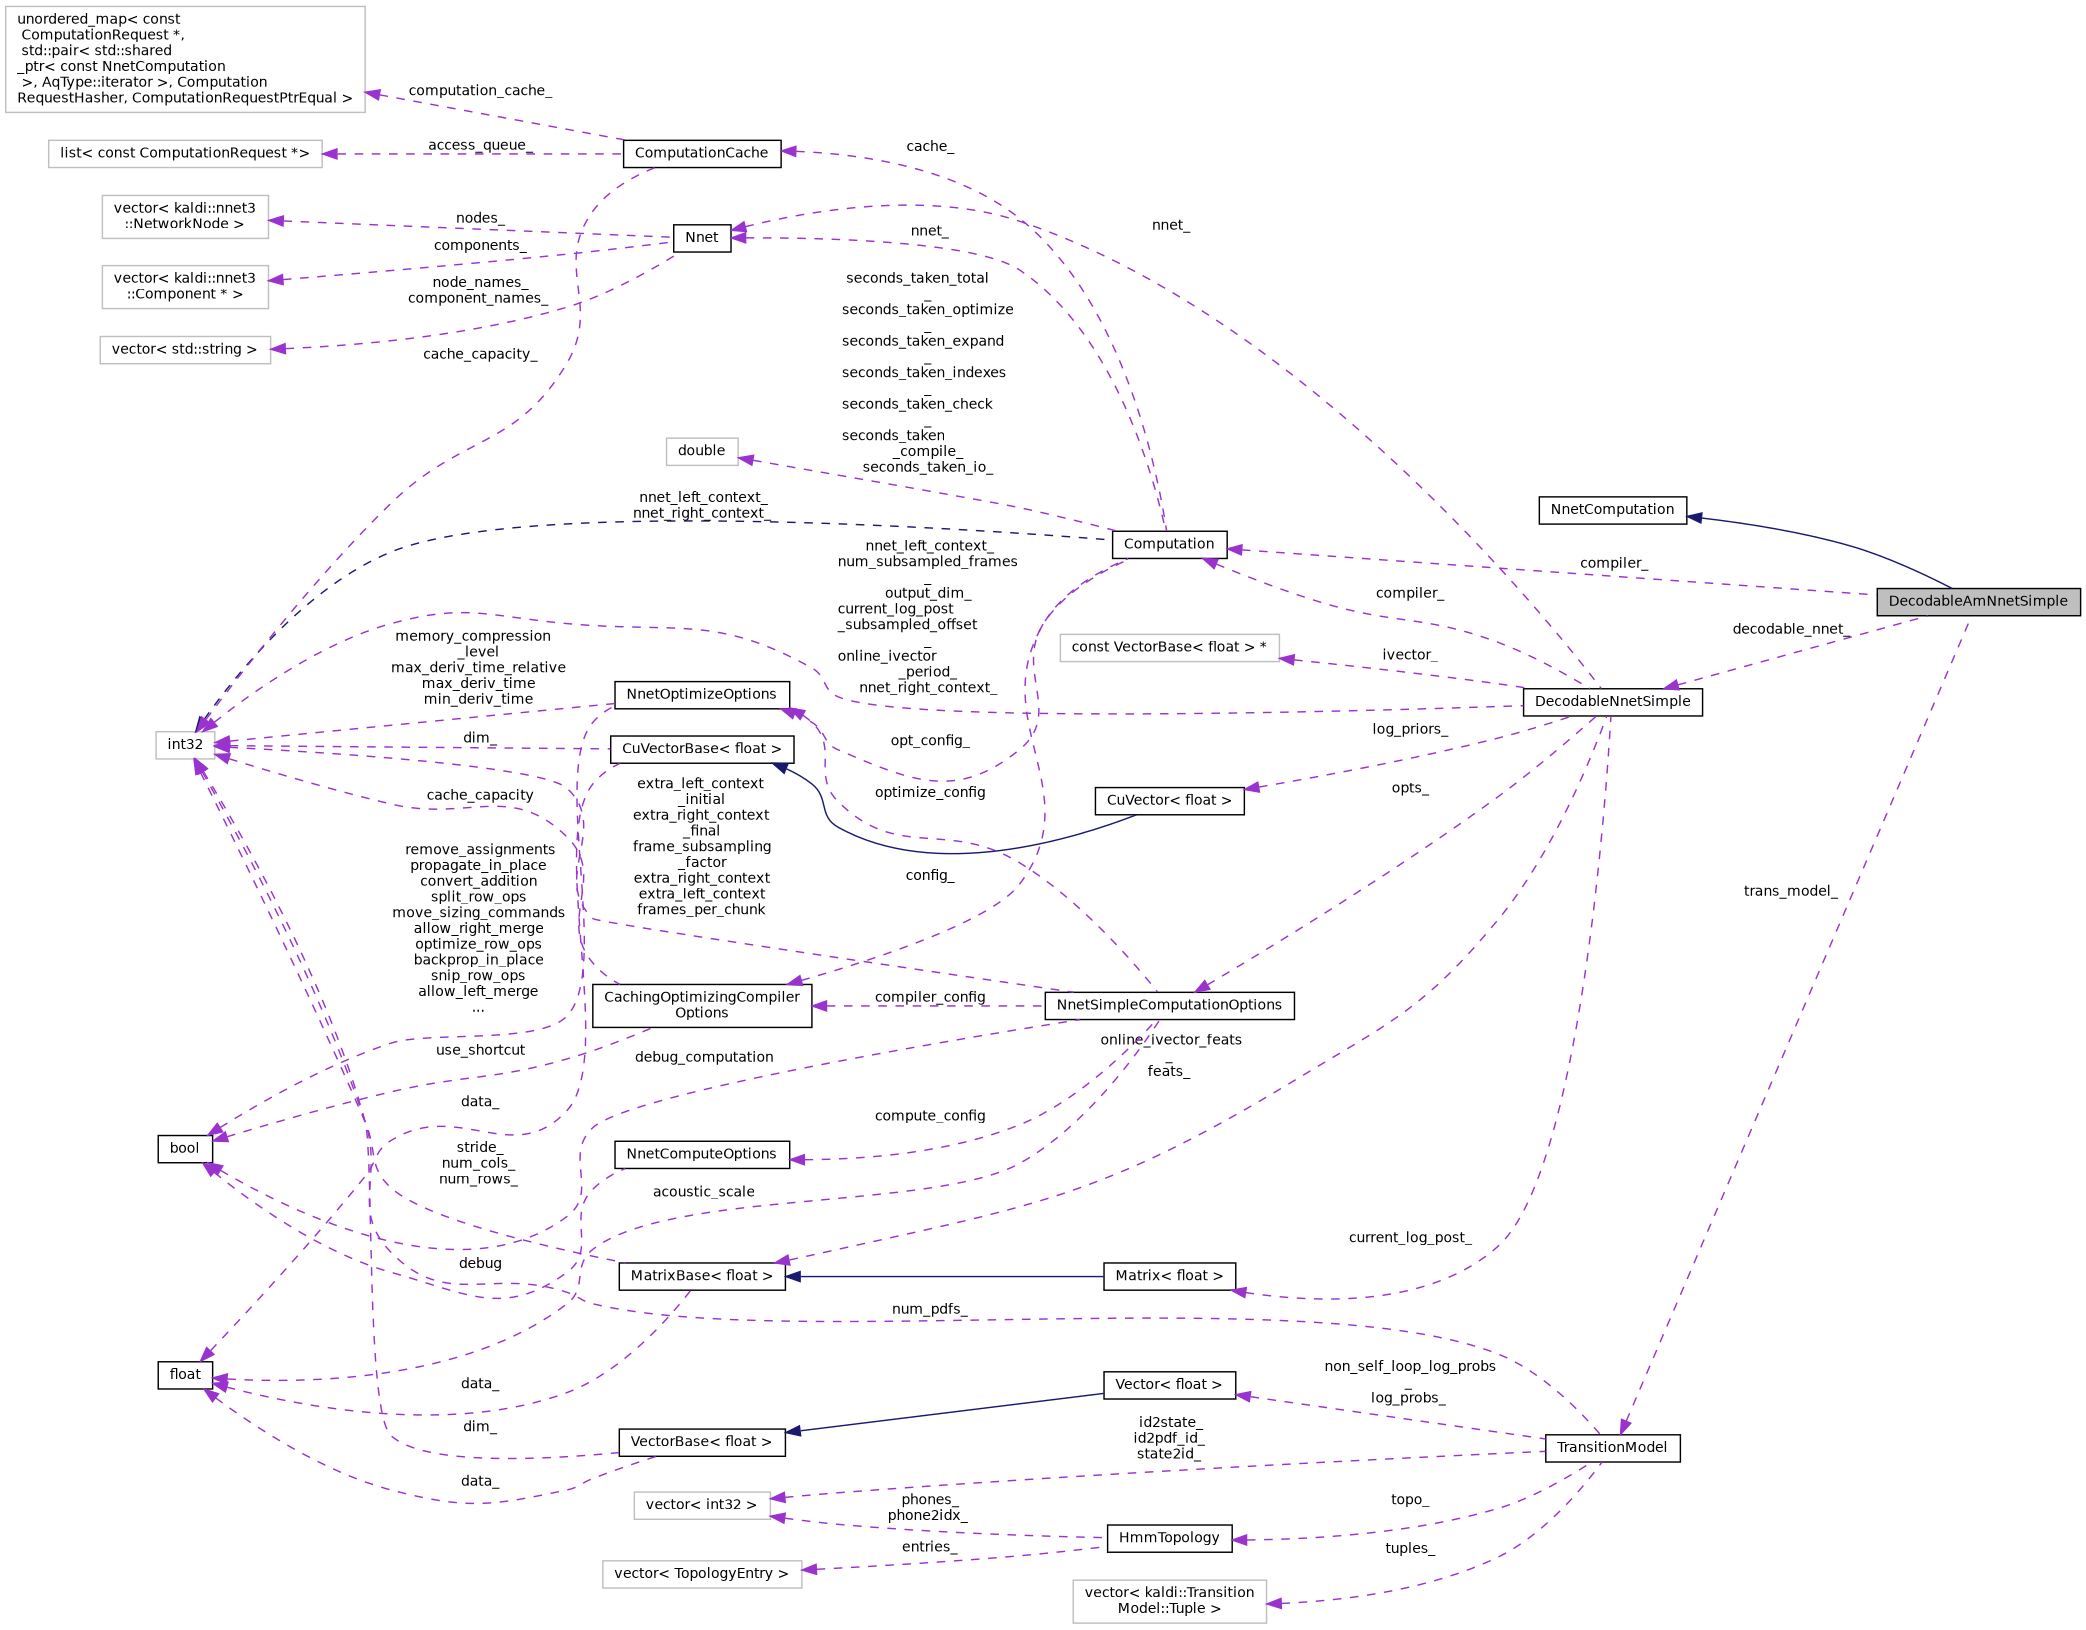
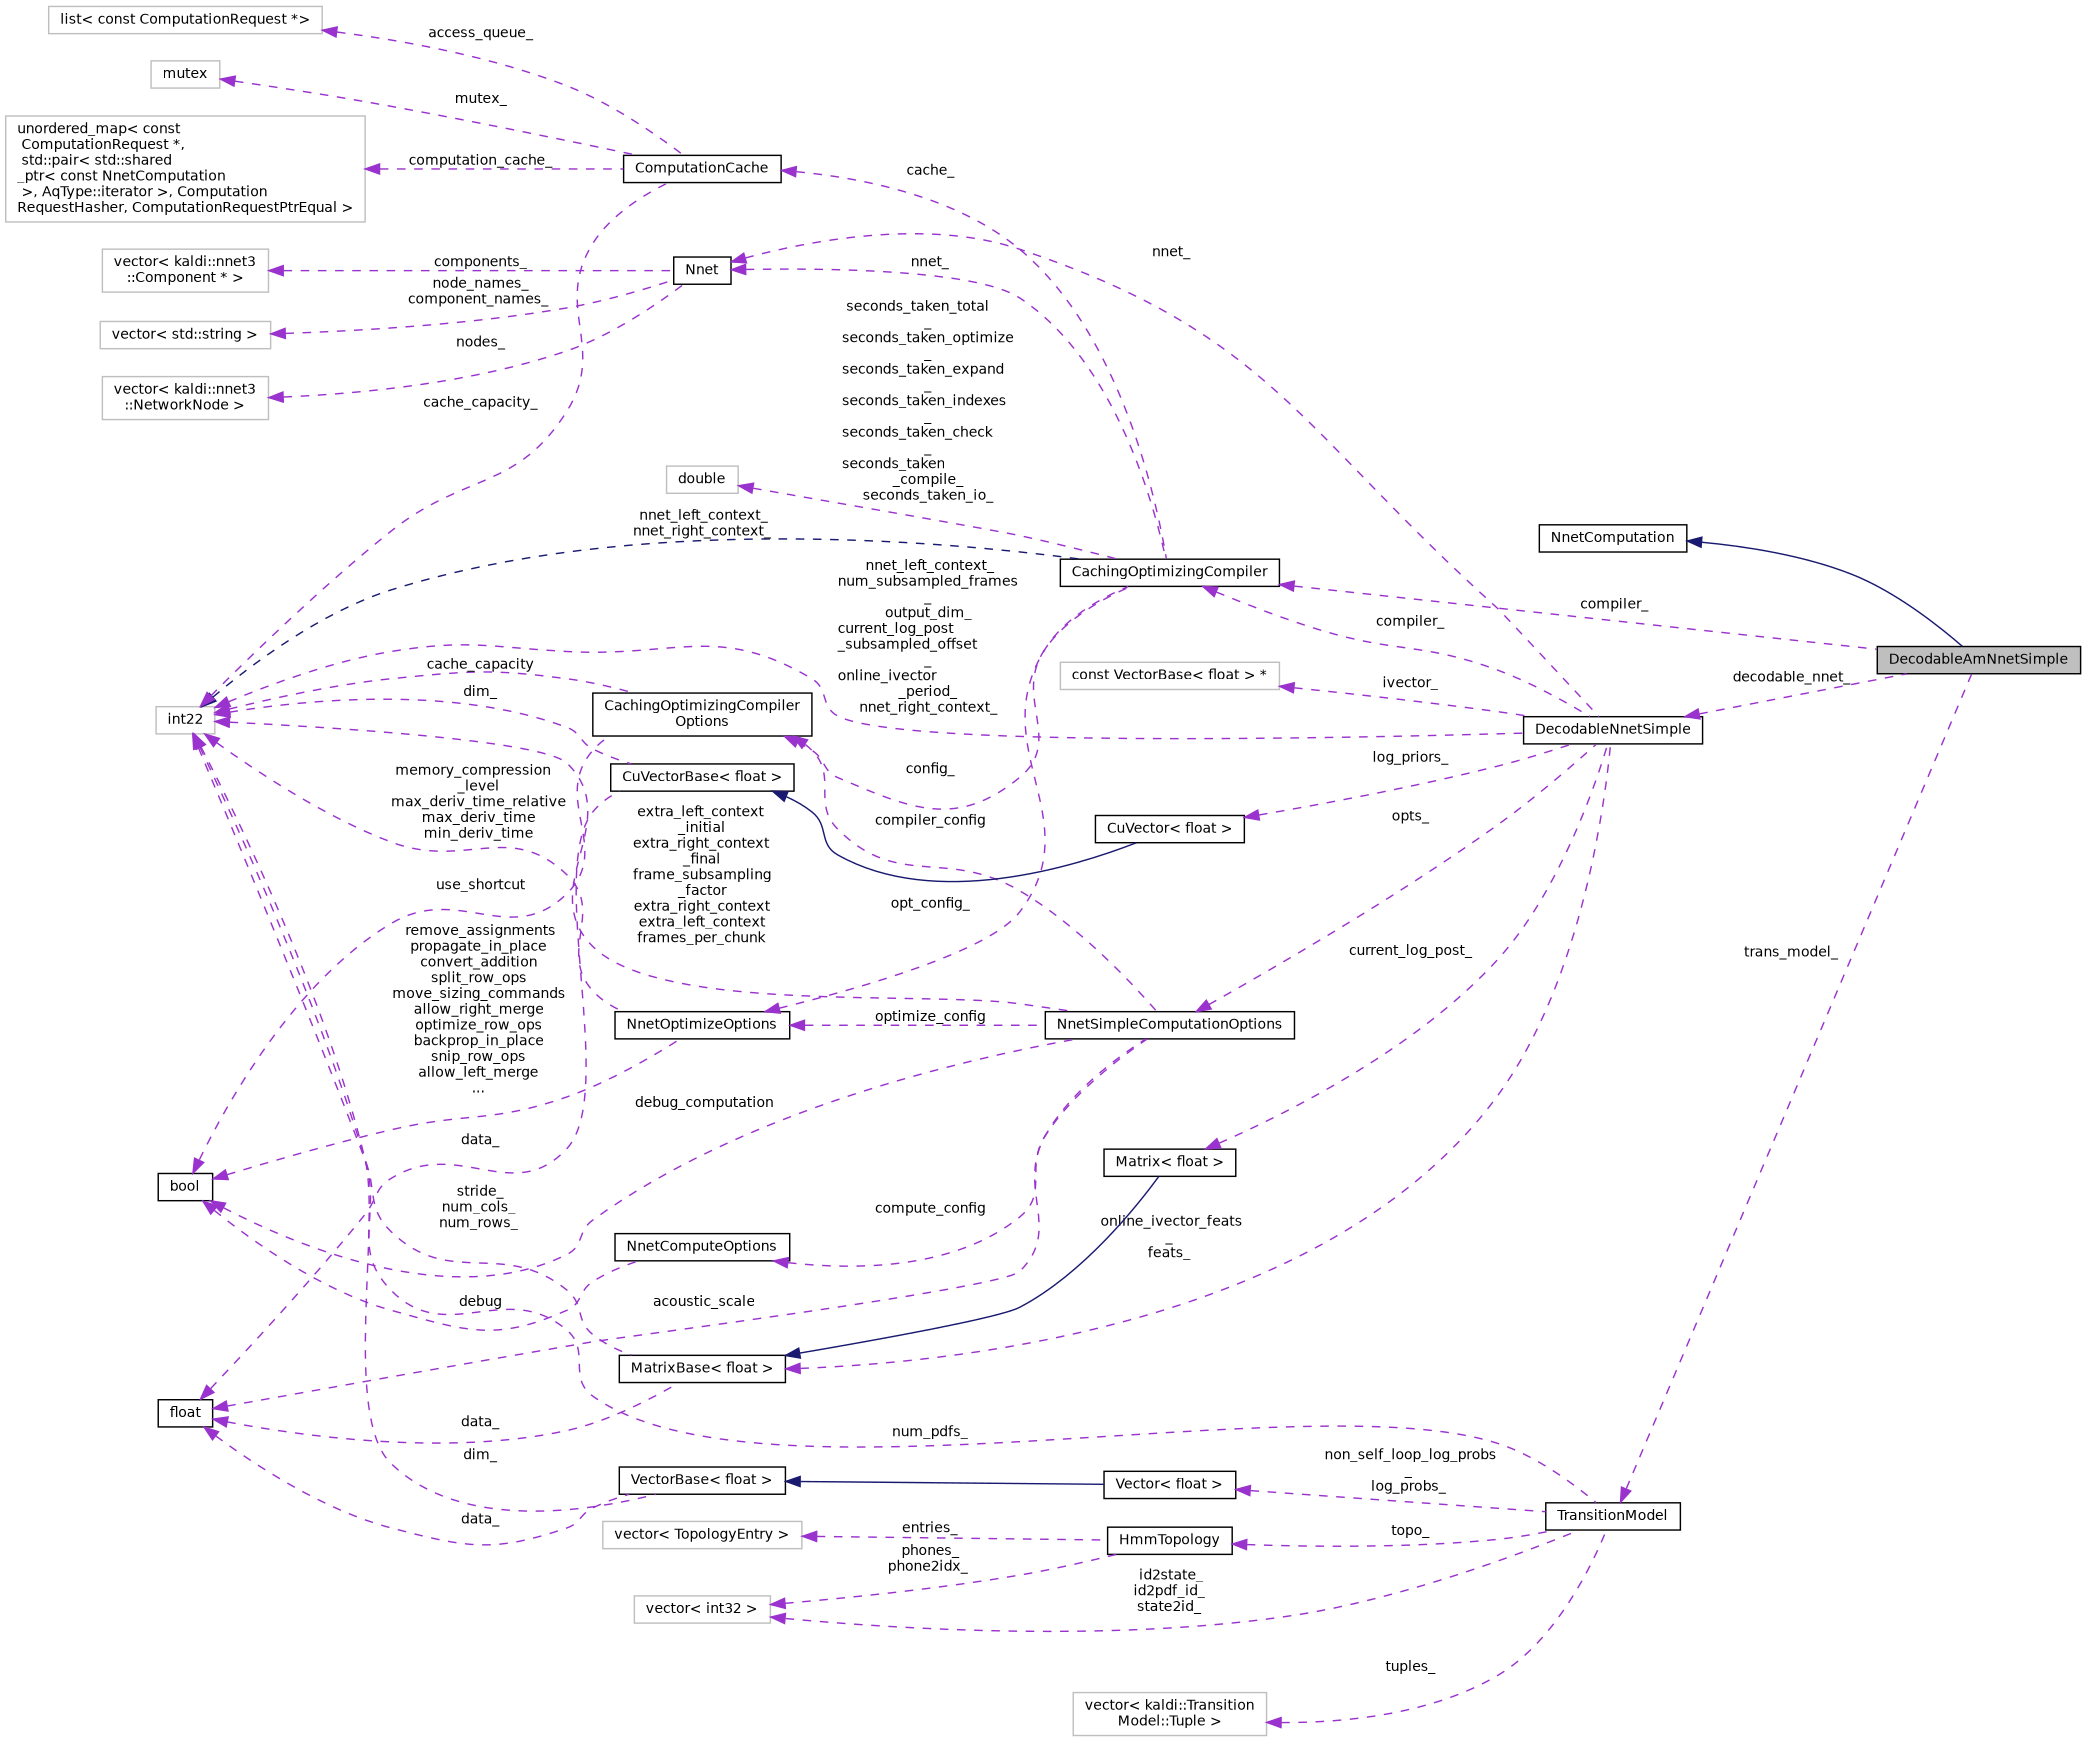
none -> (185, 74)
(1170, 545) -> (1170, 573)
(185, 745) -> (185, 720)
